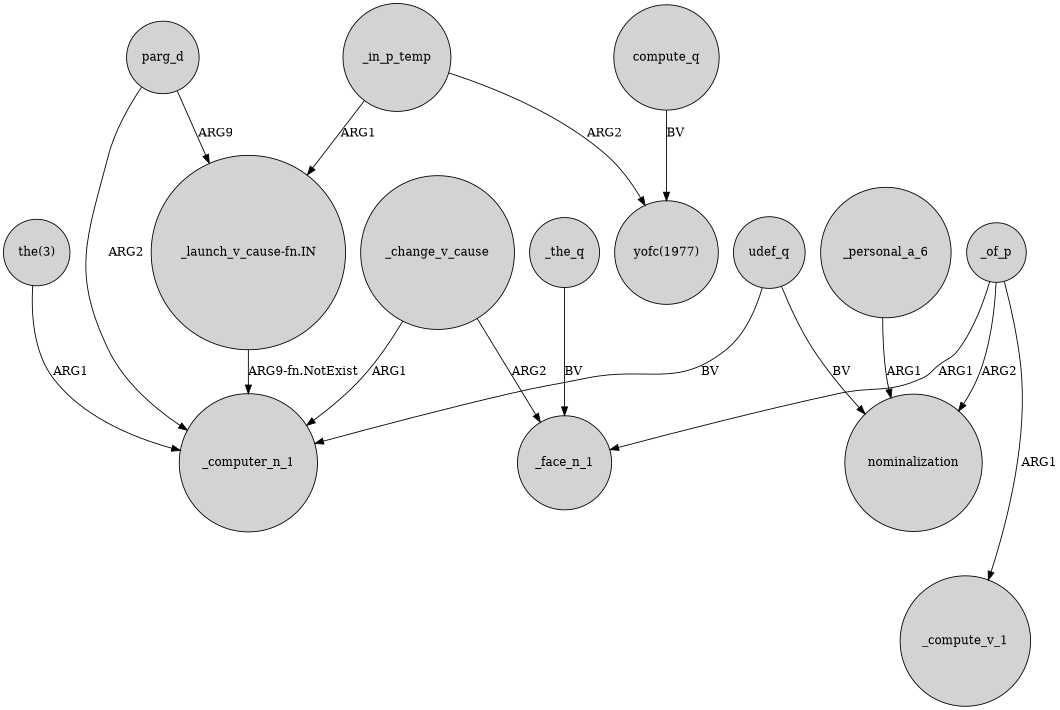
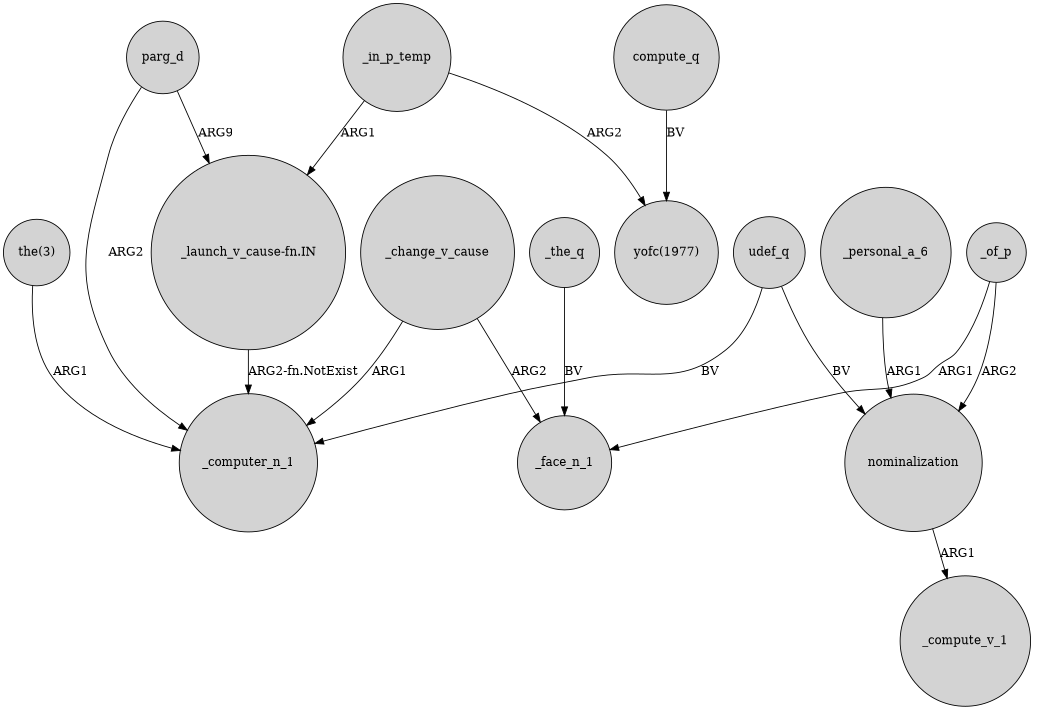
(303, 372) -> (303, 372)
(1021, 427) -> (939, 549)
